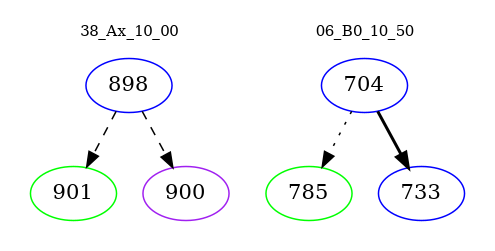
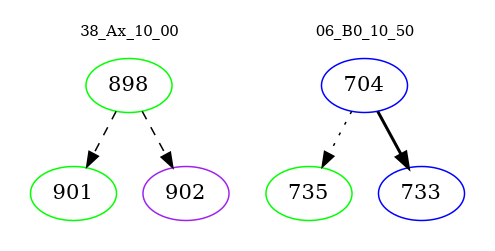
(129, 86) -> (129, 86)
(186, 194) -> (186, 194)
(309, 194) -> (309, 194)
